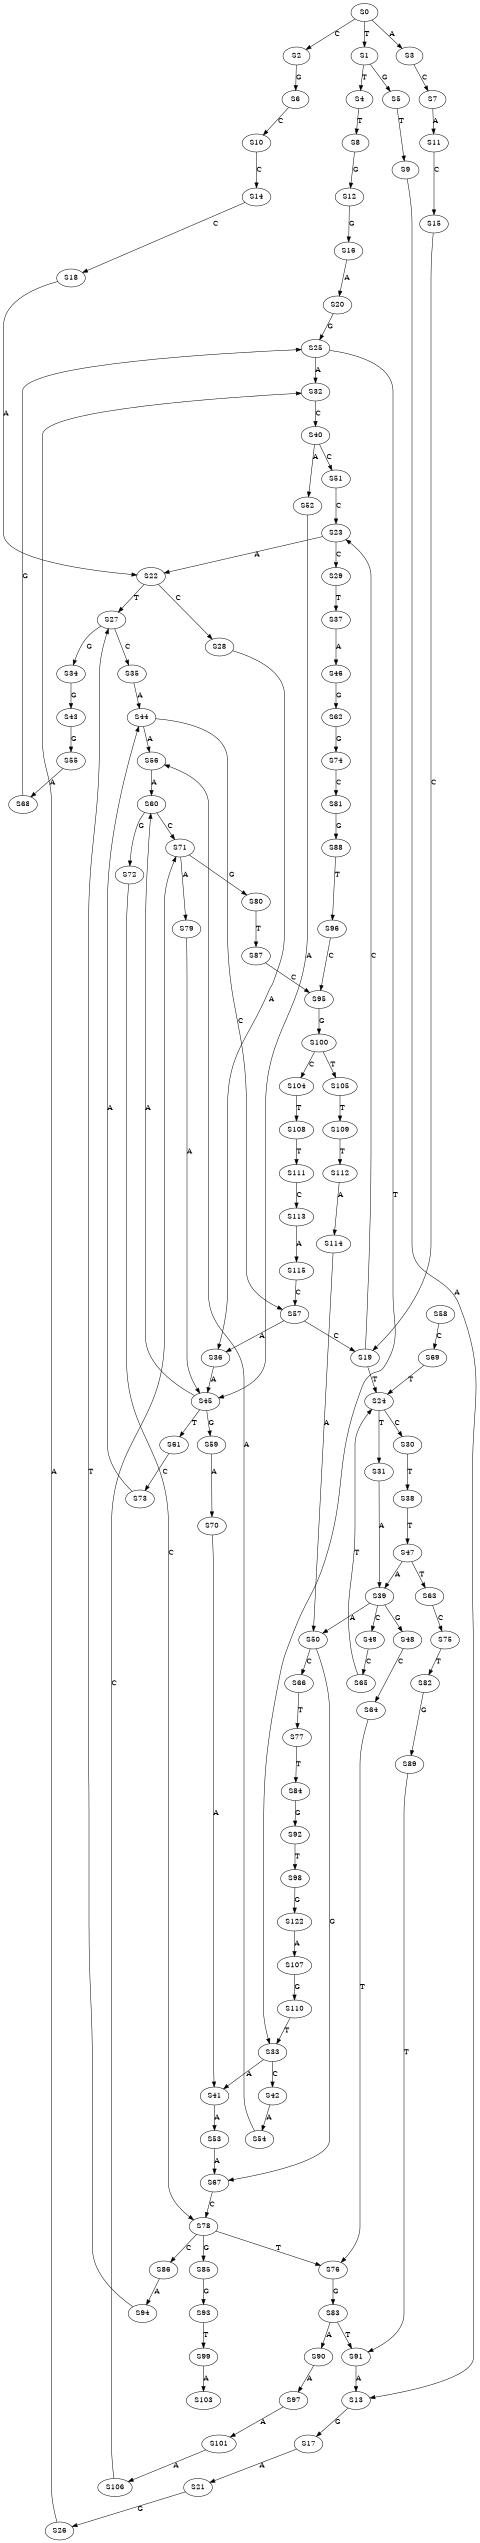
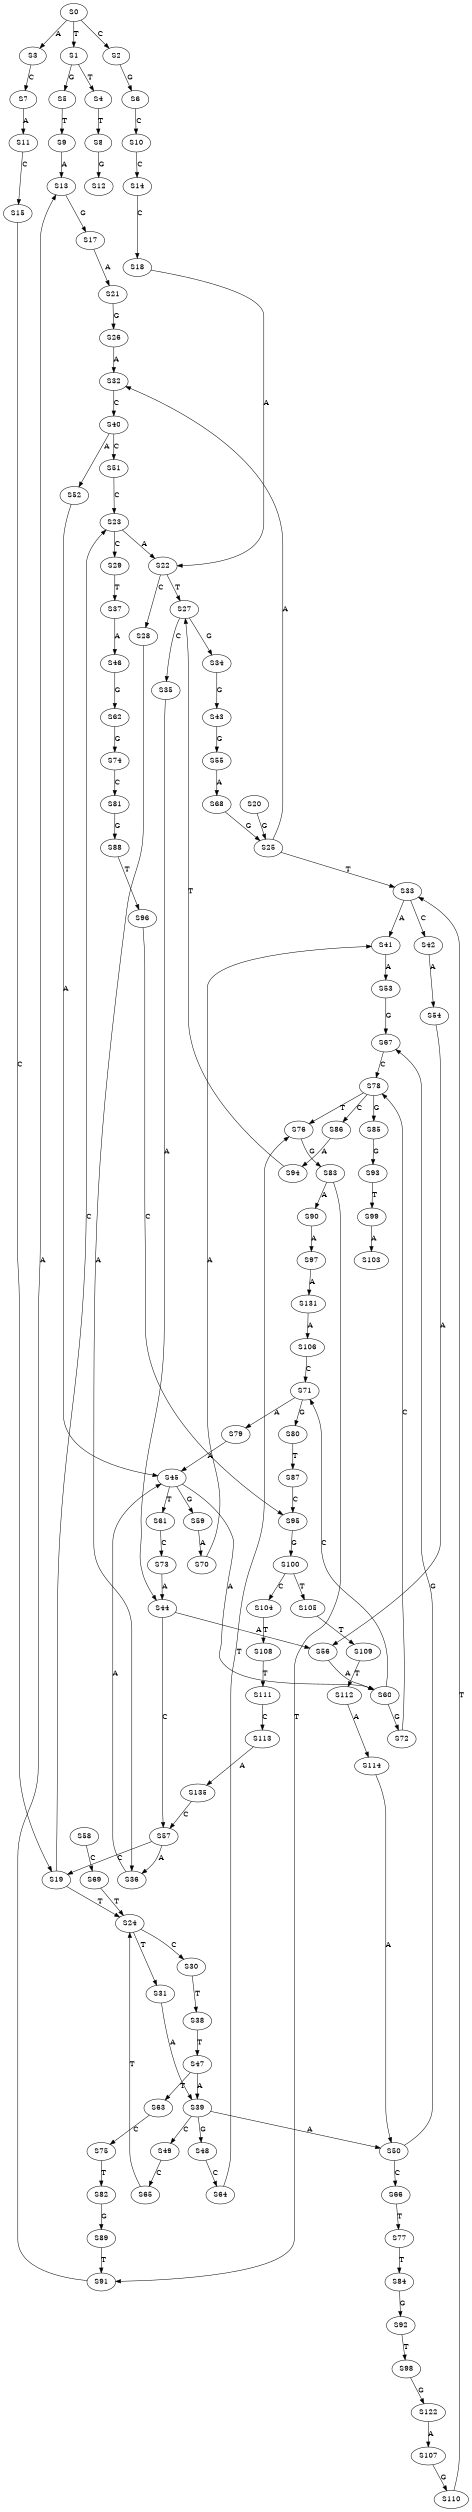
(348, 251) -> none
(296, 1271) -> (198, 1793)
(217, 2161) -> (389, 1016)
(219, 2444) -> (308, 1304)
